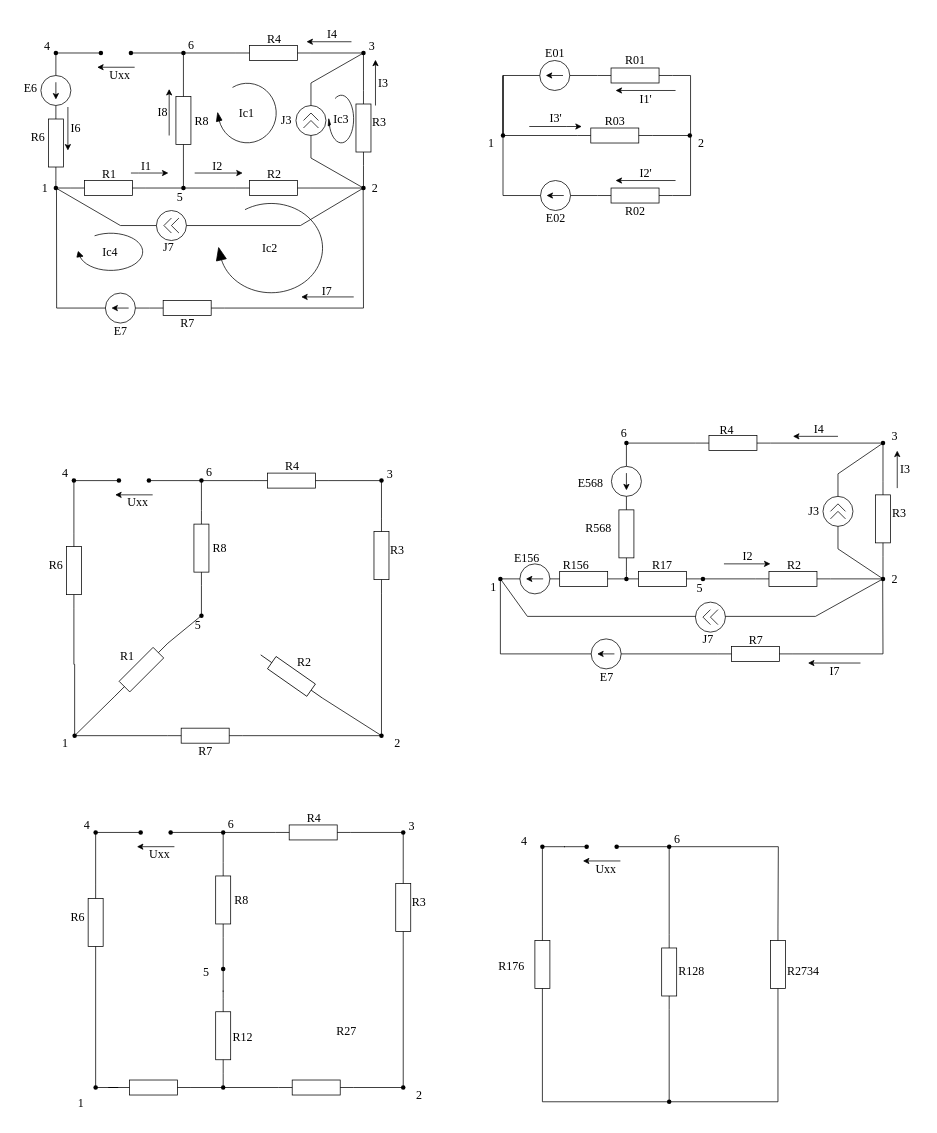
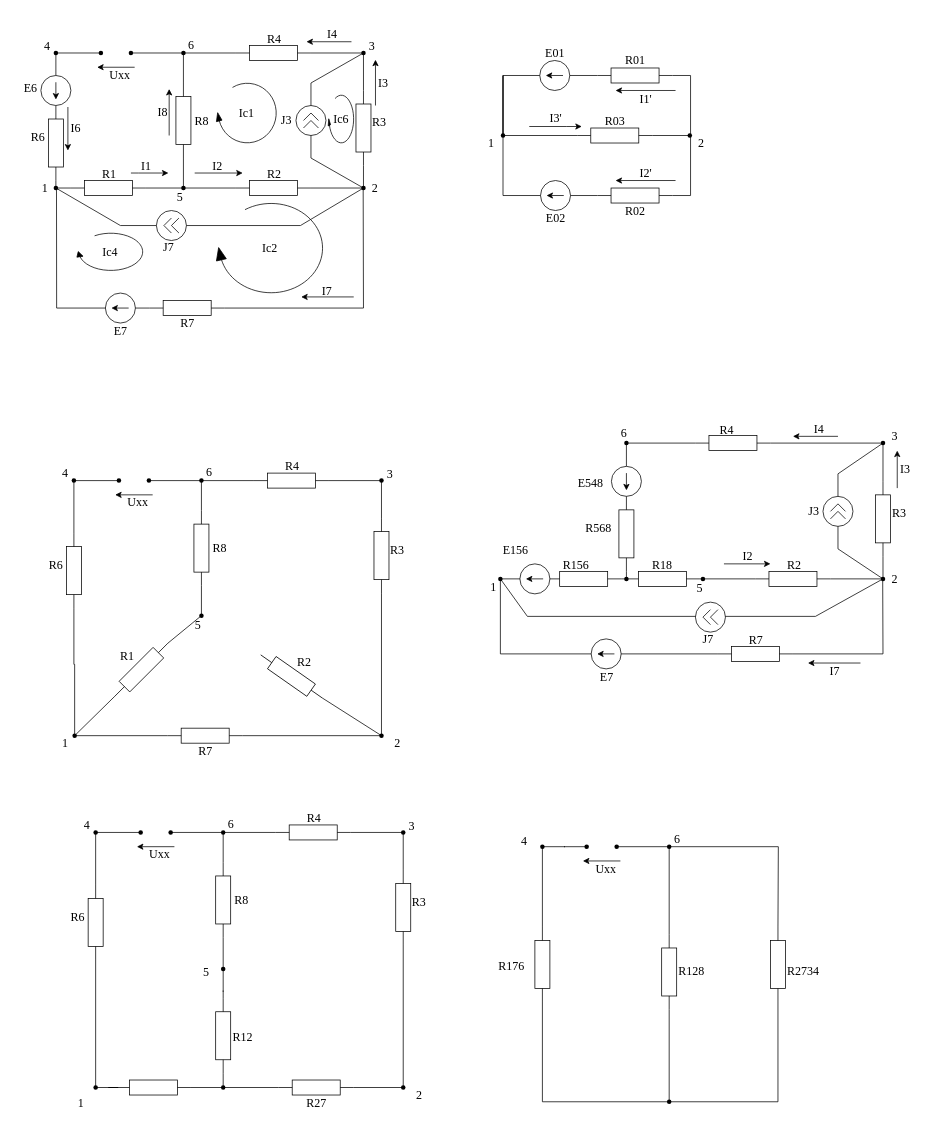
(341, 119) -> (341, 119)
(591, 483) -> (591, 483)
(535, 556) -> (524, 549)
(662, 565) -> (662, 565)
(346, 1031) -> (316, 1102)
